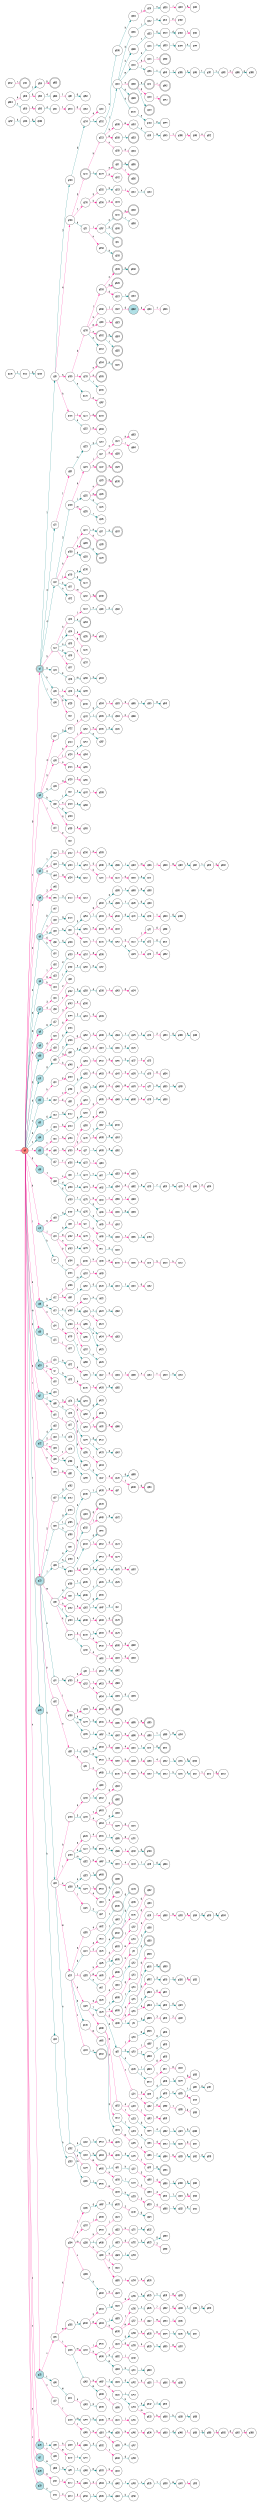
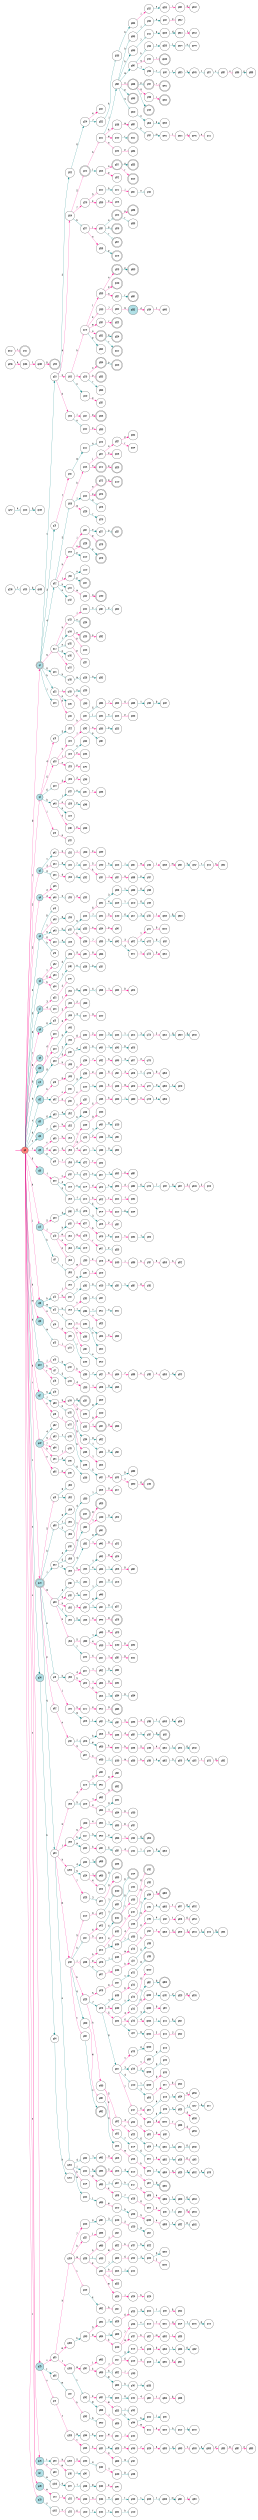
(93, 1048) -> (92, 1048)
(85, 1722) -> none
(108, 1962) -> (108, 1948)
